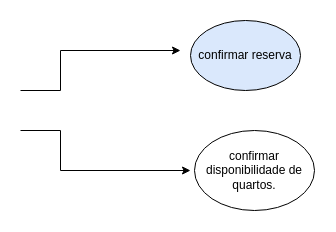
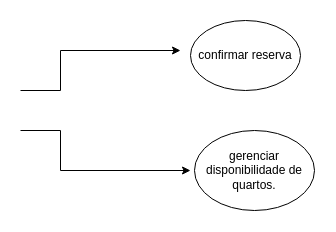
(246, 56) -> (246, 56)
(255, 171) -> (255, 171)
